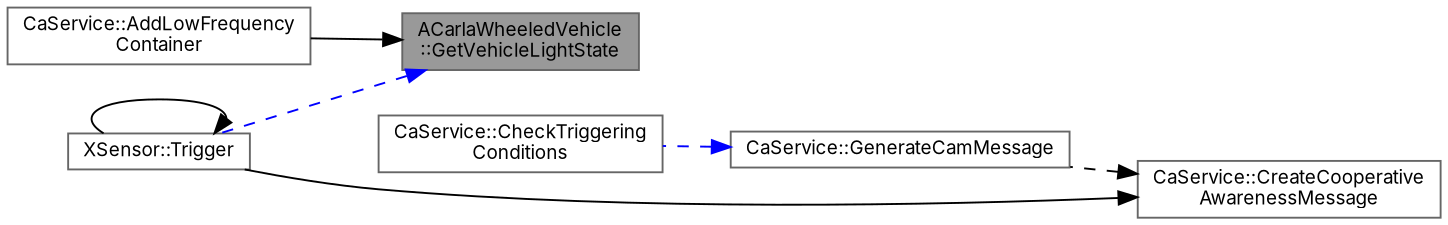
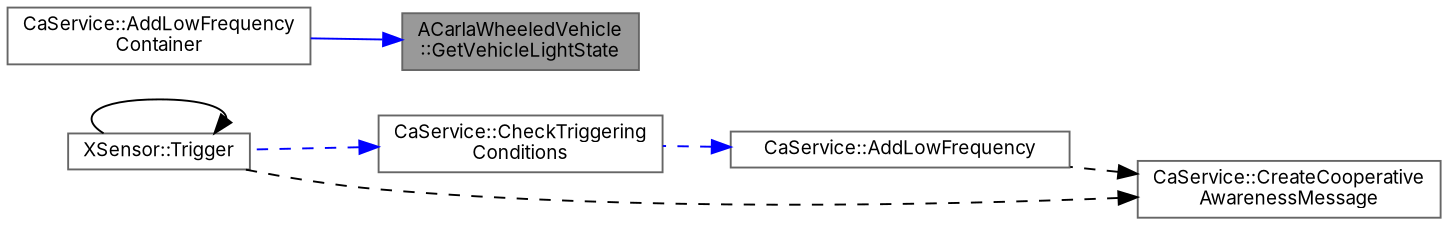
(347, 39) -> (347, 39)
(313, 105) -> (305, 148)
(900, 150) -> (900, 150)
(681, 204) -> (681, 204)
